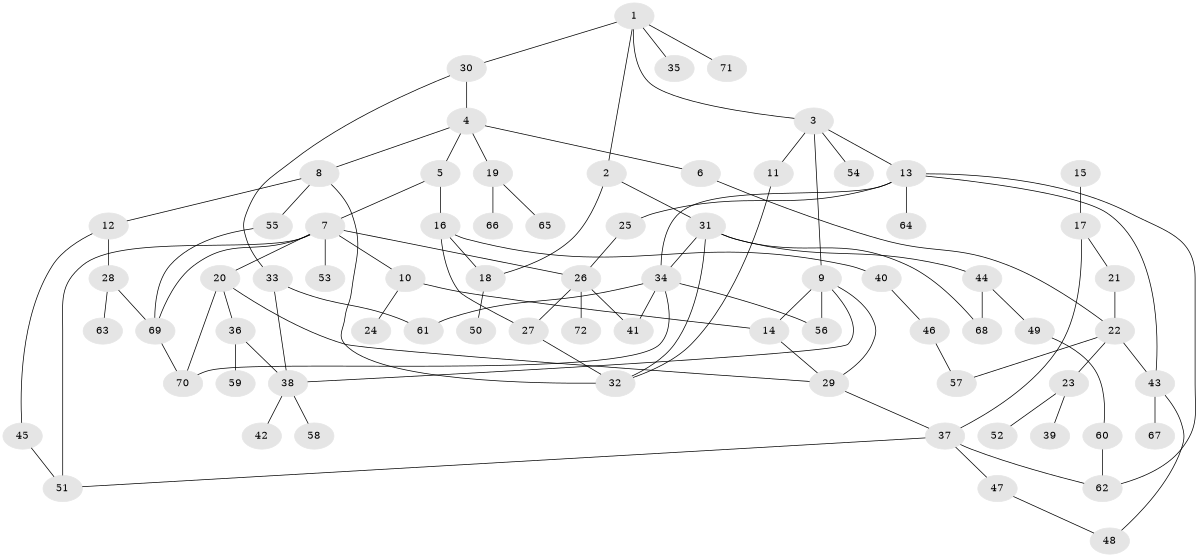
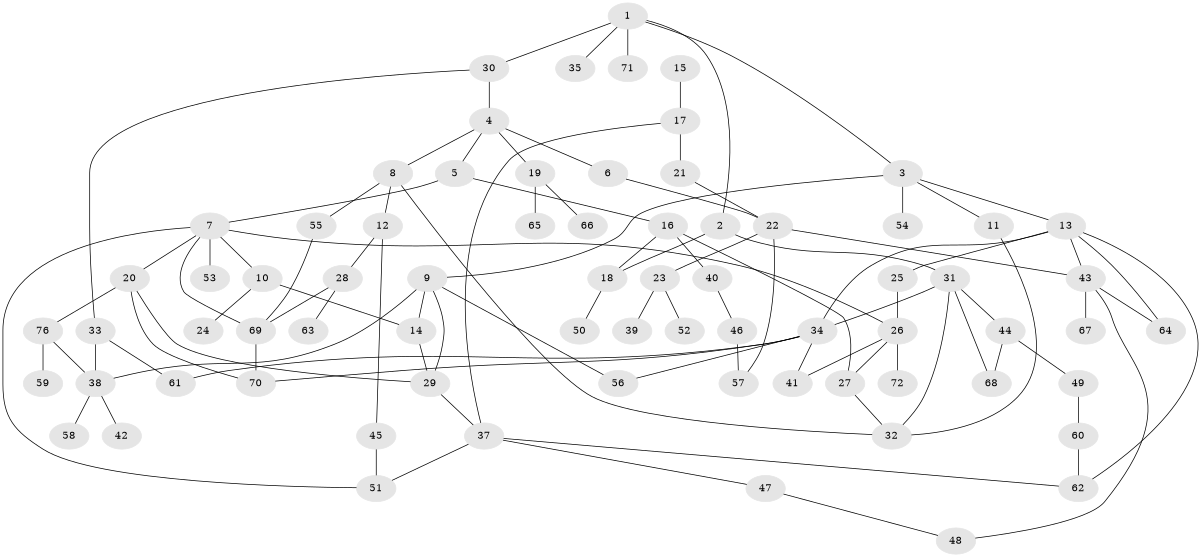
none -> (1126, 305)
(236, 331) -> (43, 331)
